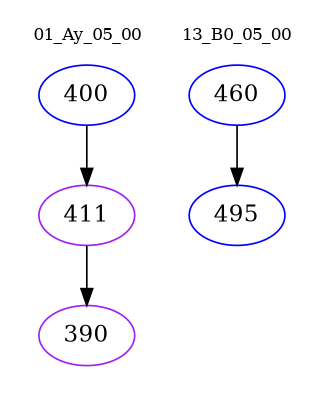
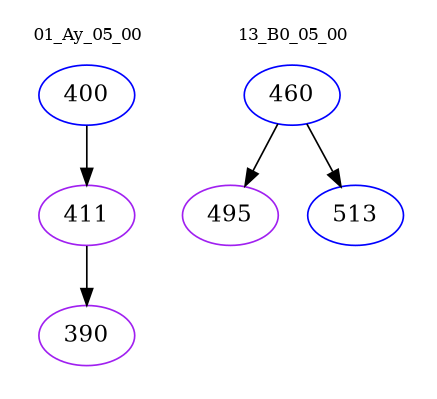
(237, 215) -> (230, 215)
none -> (356, 215)
